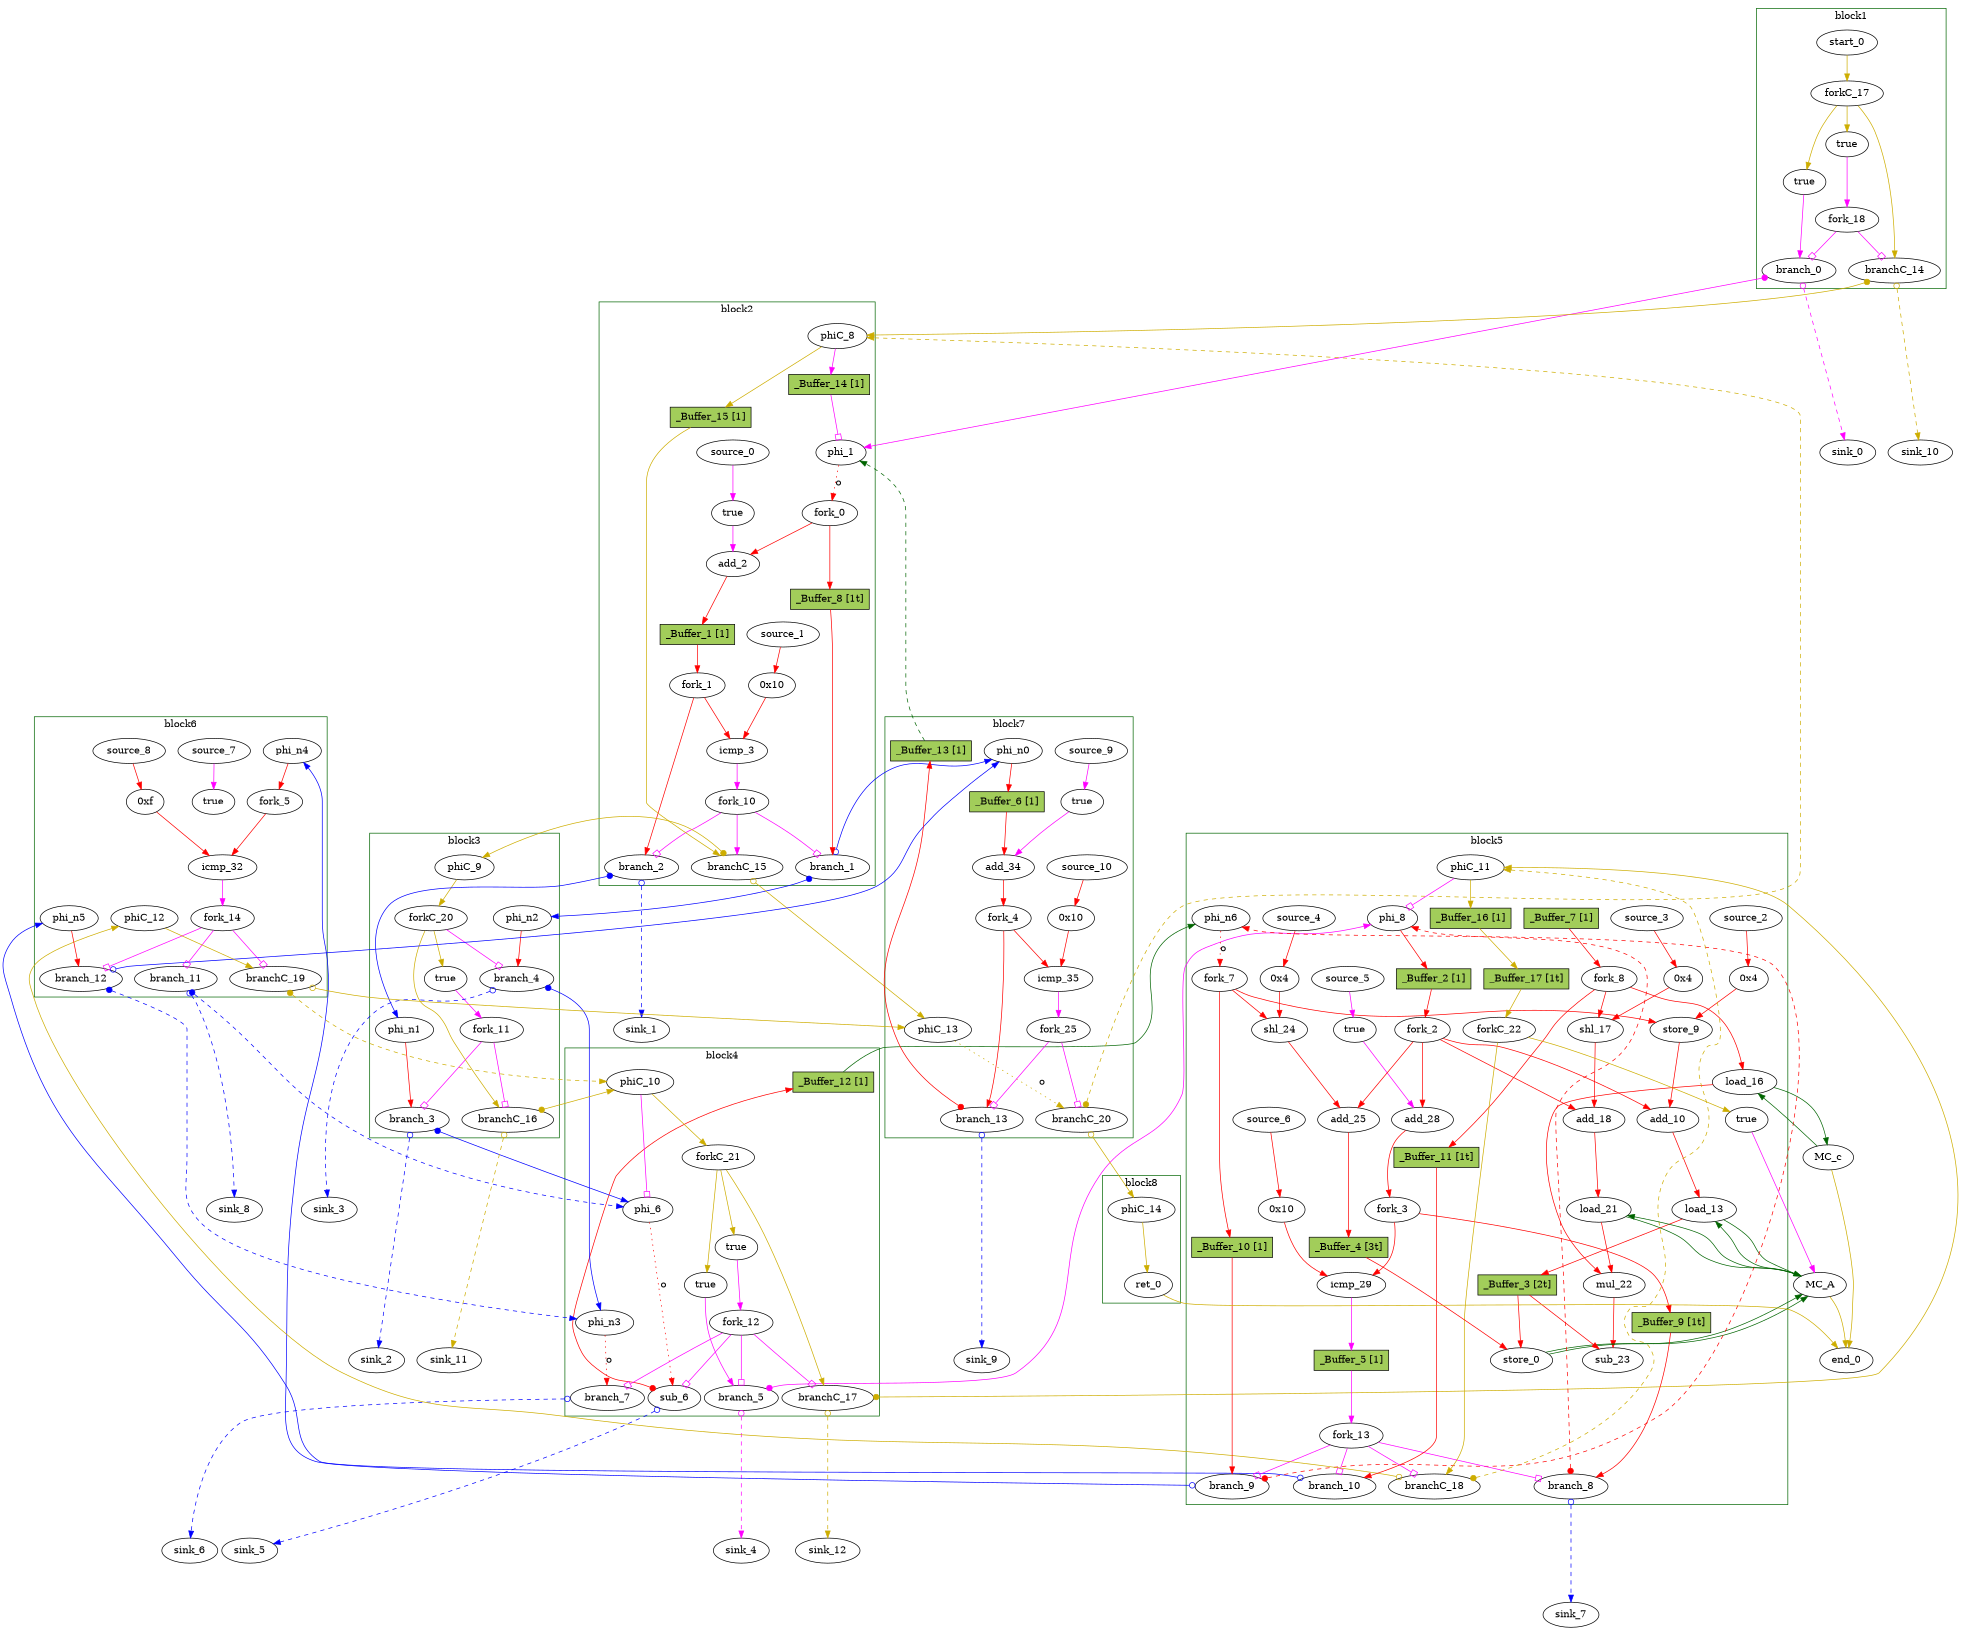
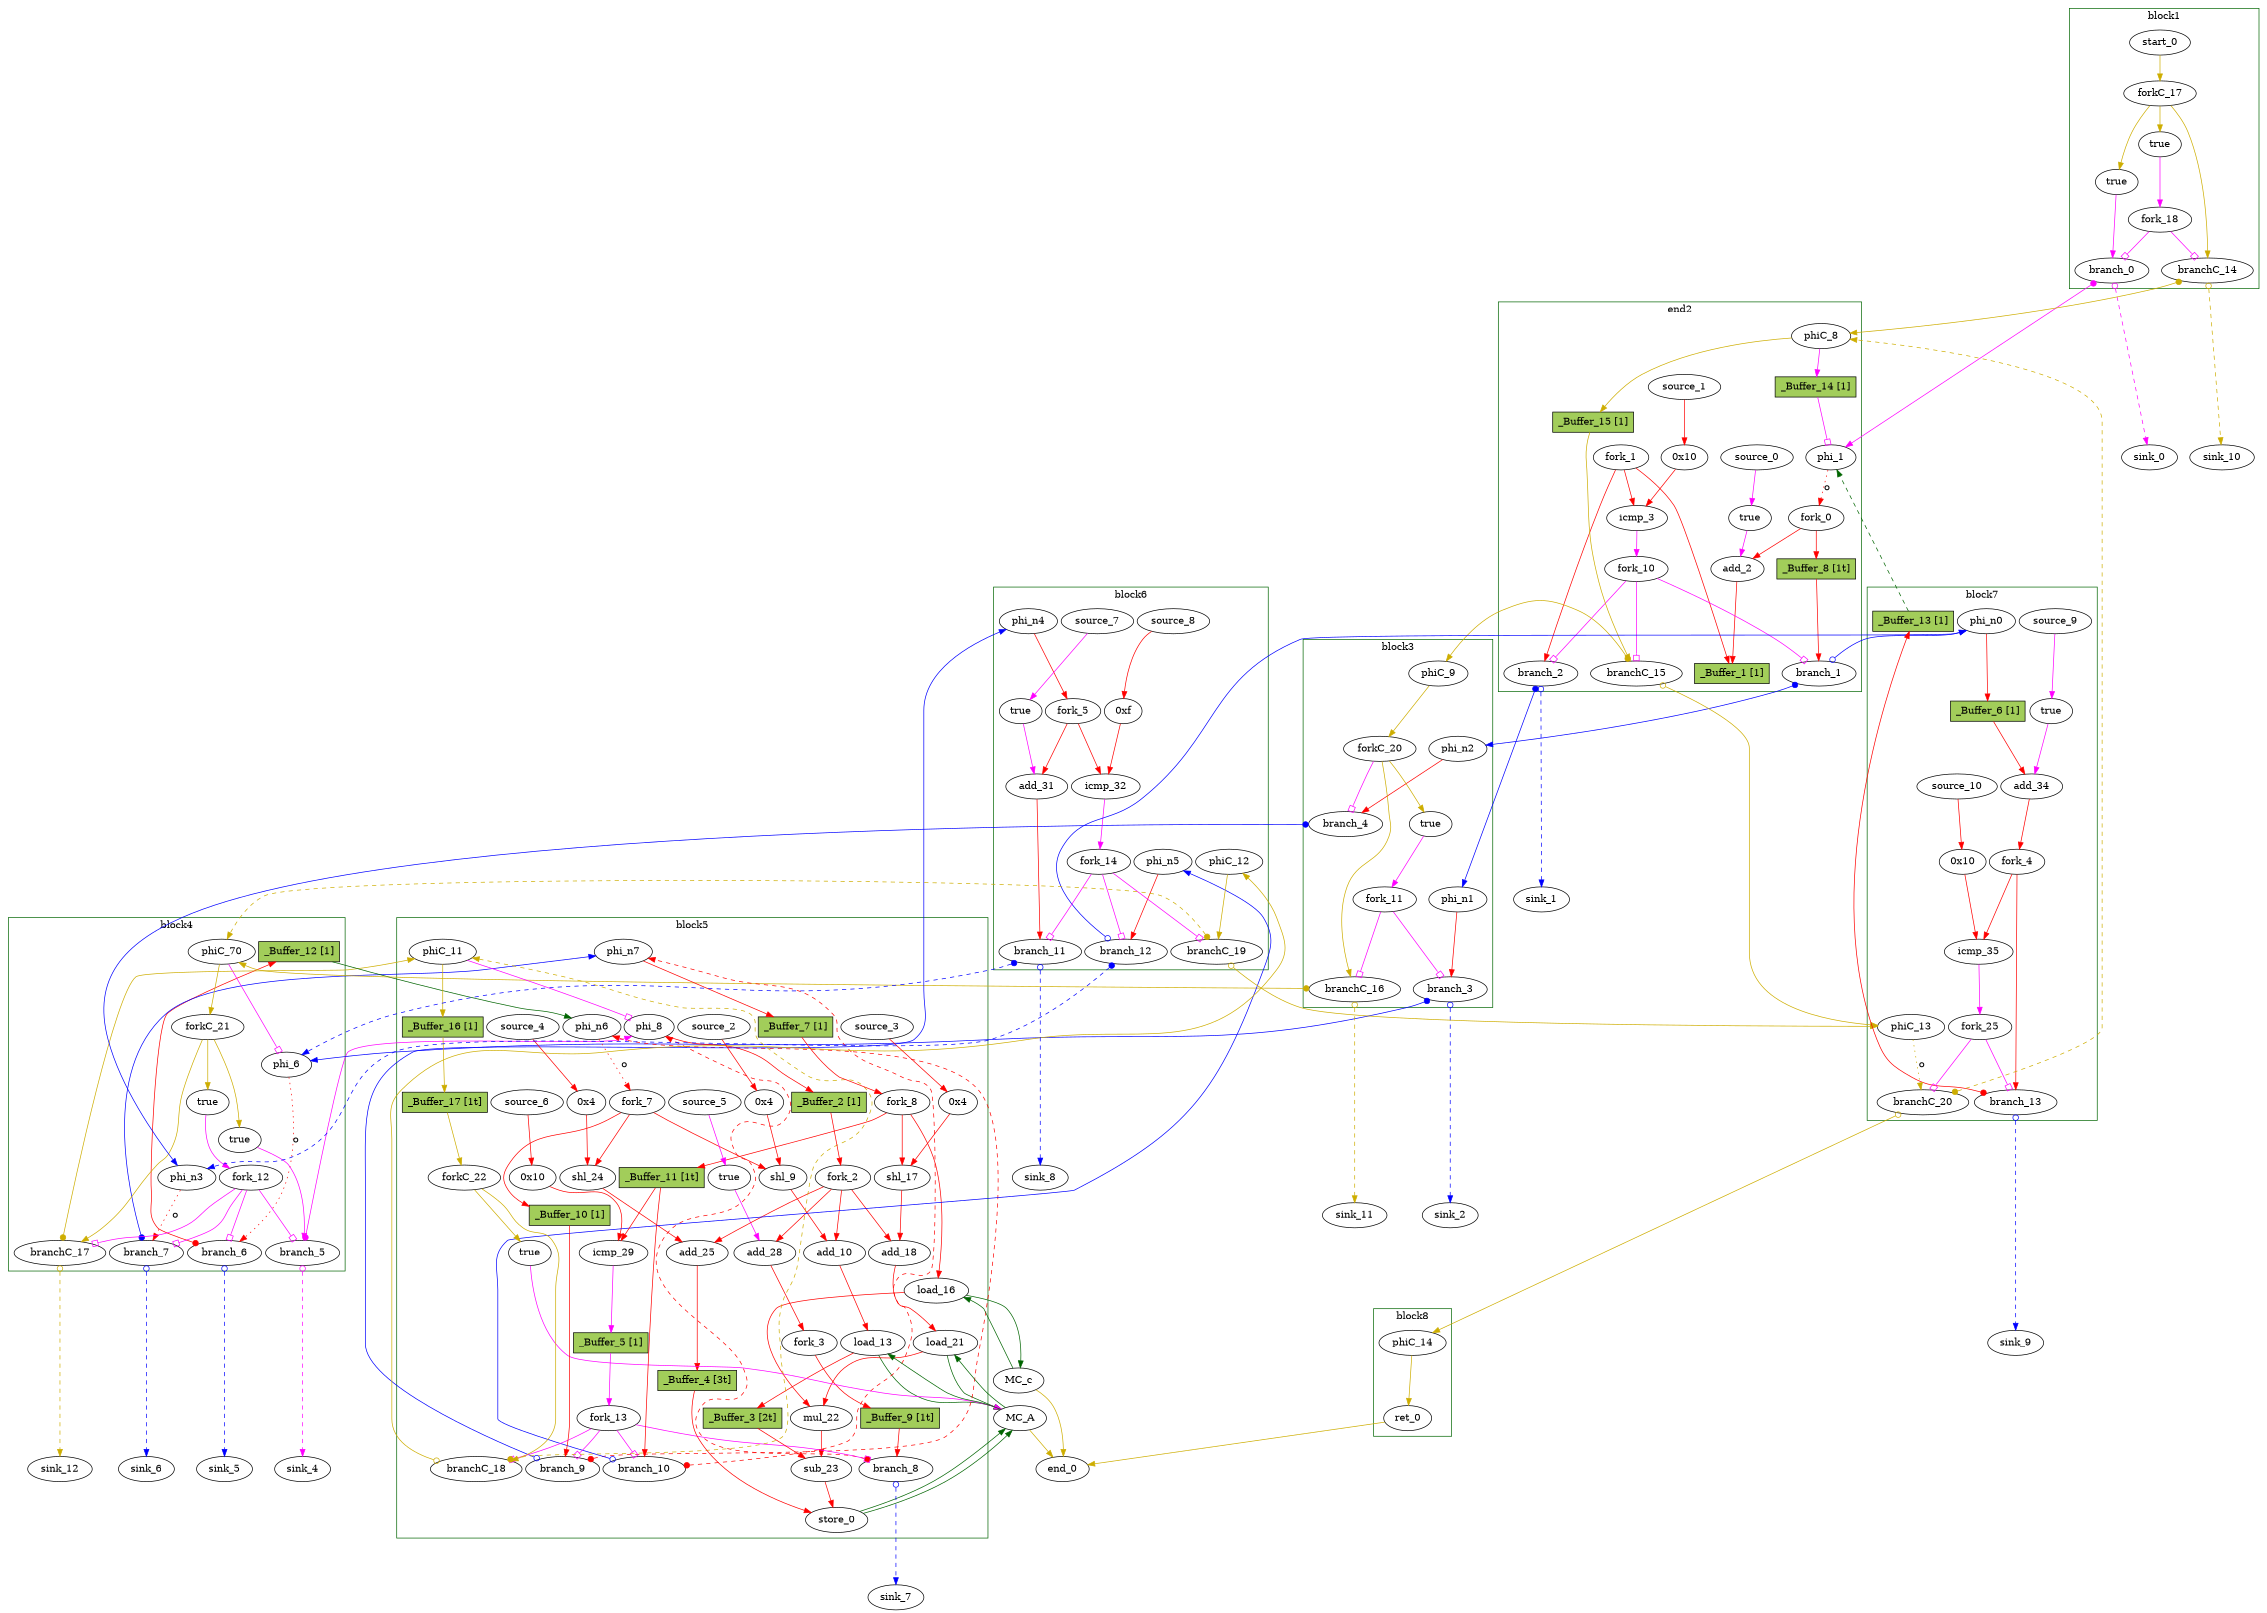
(737, 310) -> (1680, 310)
(697, 655) -> (1693, 555)
none -> (1037, 786)
(737, 831) -> (1636, 618)
none -> (623, 952)
(1681, 1030) -> (783, 1178)
(640, 1082) -> (222, 952)
(329, 1210) -> none
(1393, 1249) -> (642, 1209)
(1519, 1318) -> (828, 1491)
(674, 1398) -> (225, 1253)
